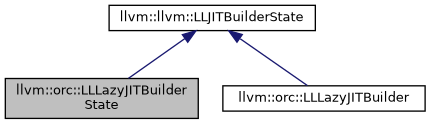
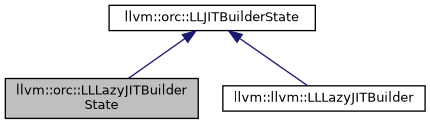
(212, 18) -> (212, 18)
(324, 98) -> (324, 98)
